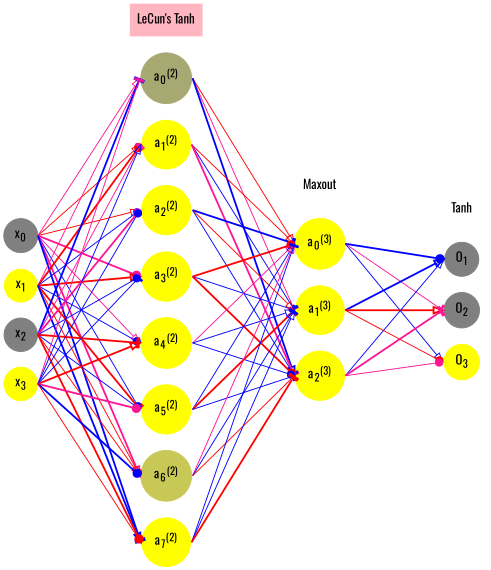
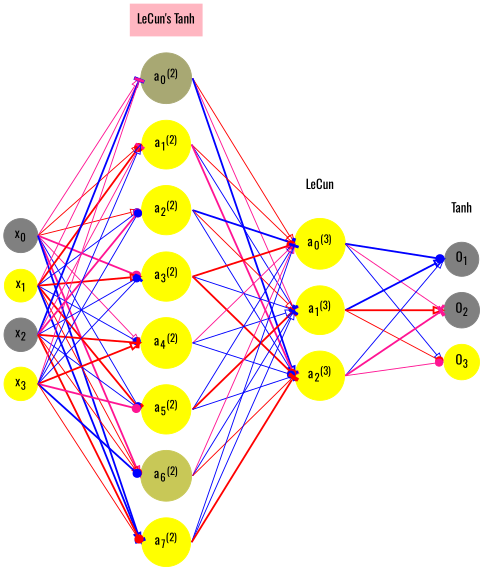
(320, 186) -> (320, 186)
